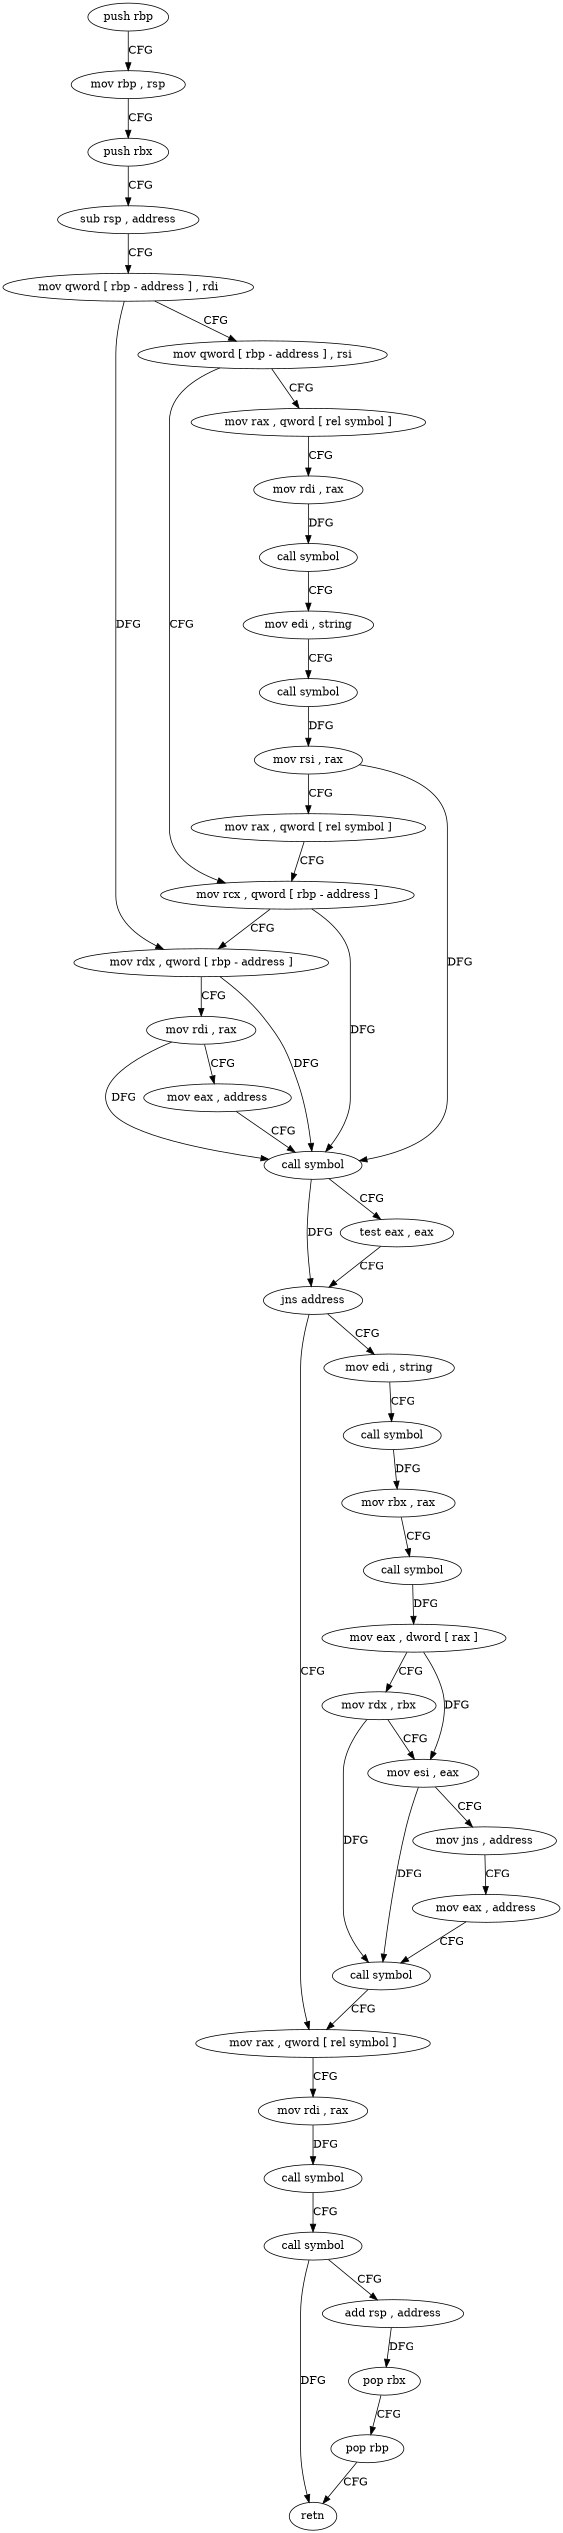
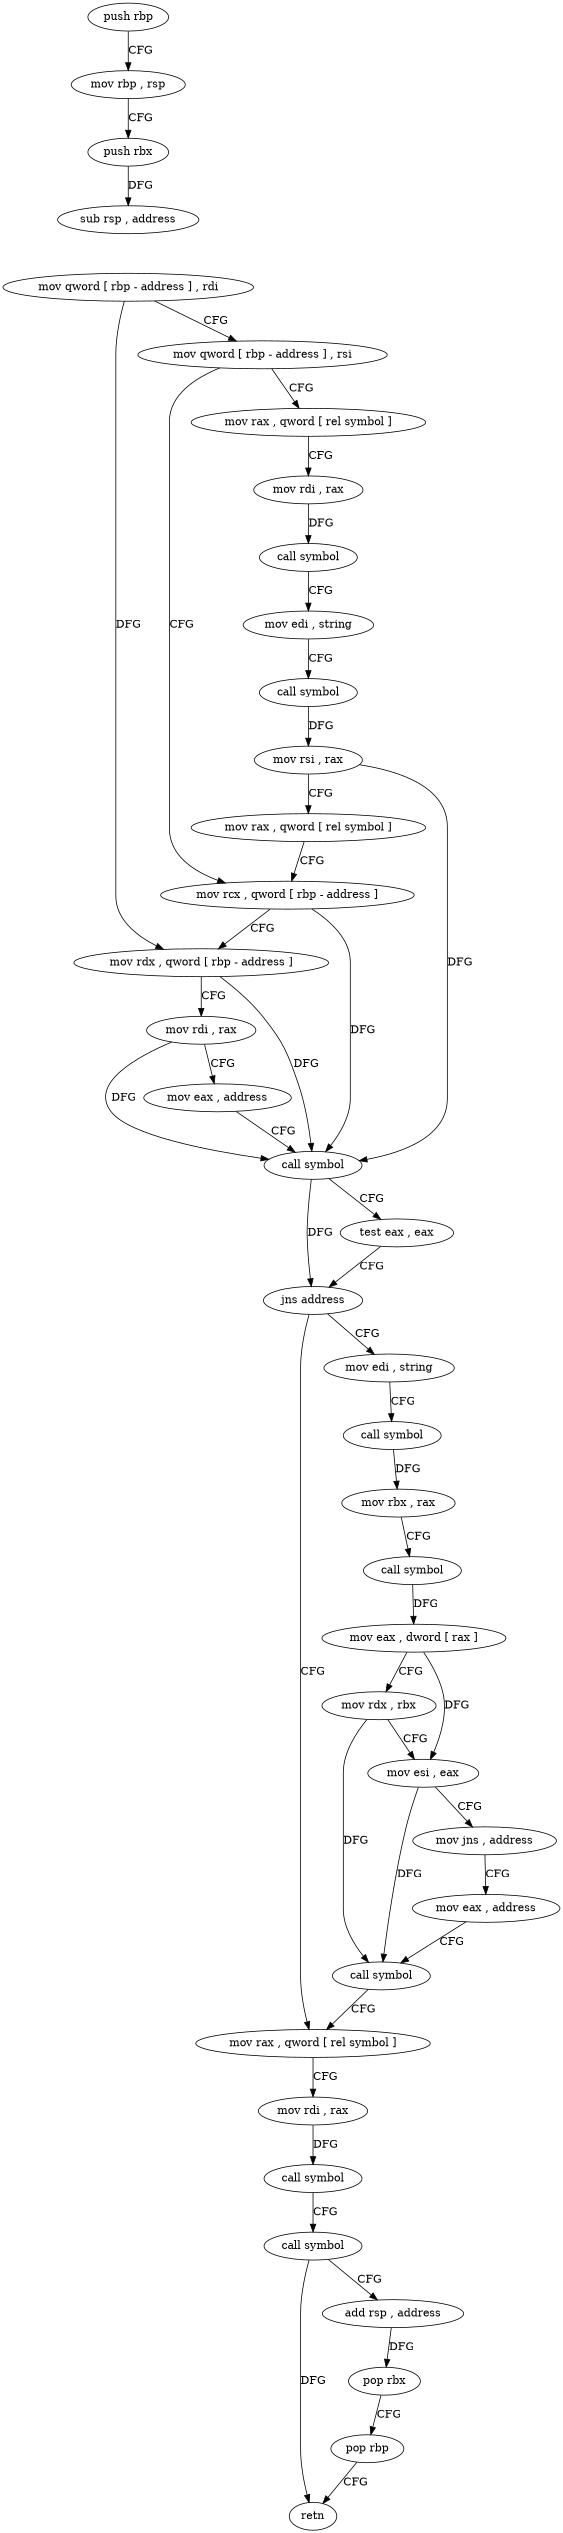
(141, 186) -> (141, 186)
(128, 250) -> none
